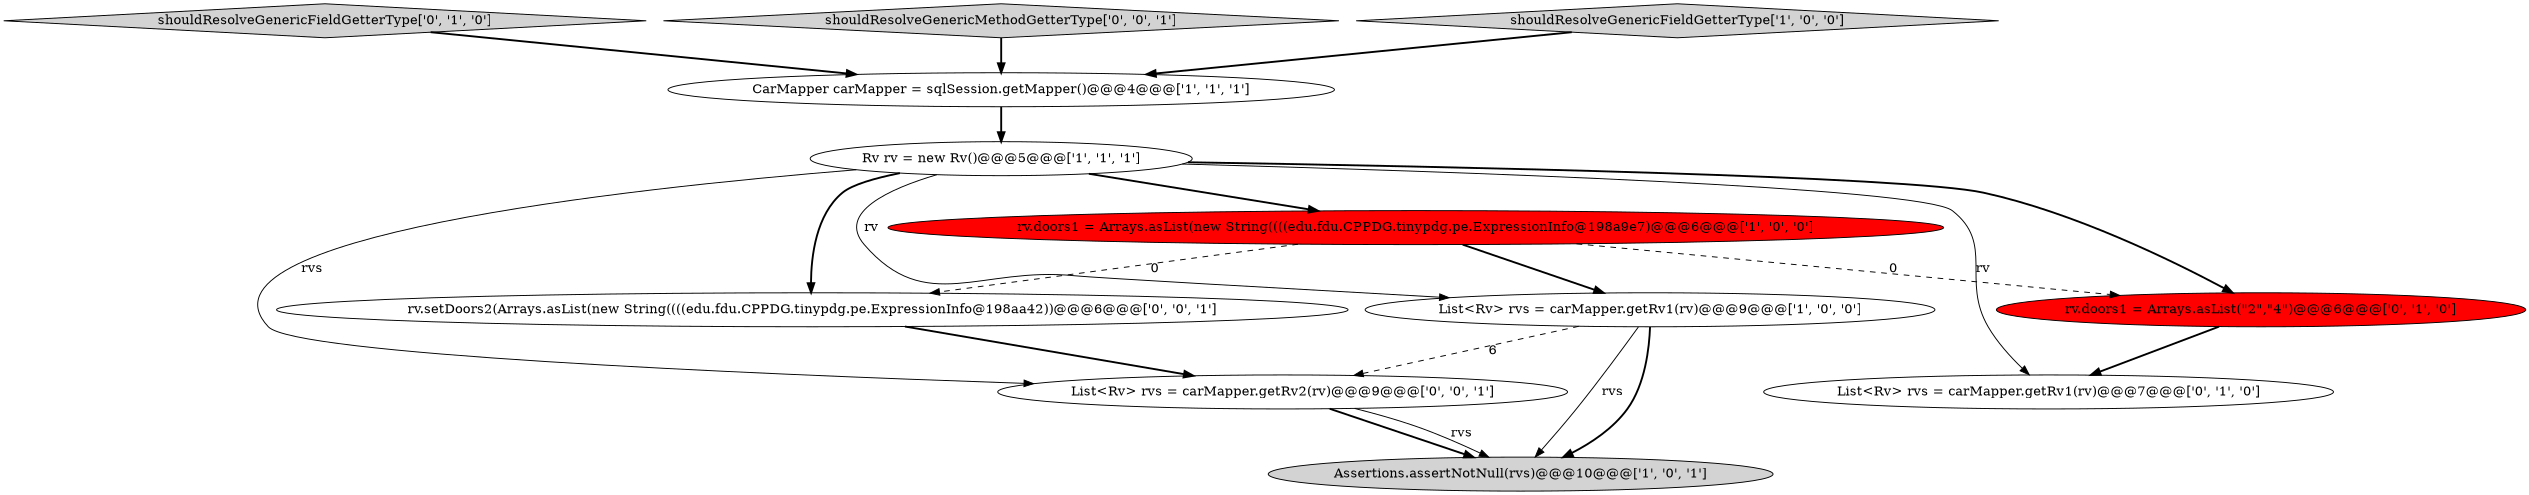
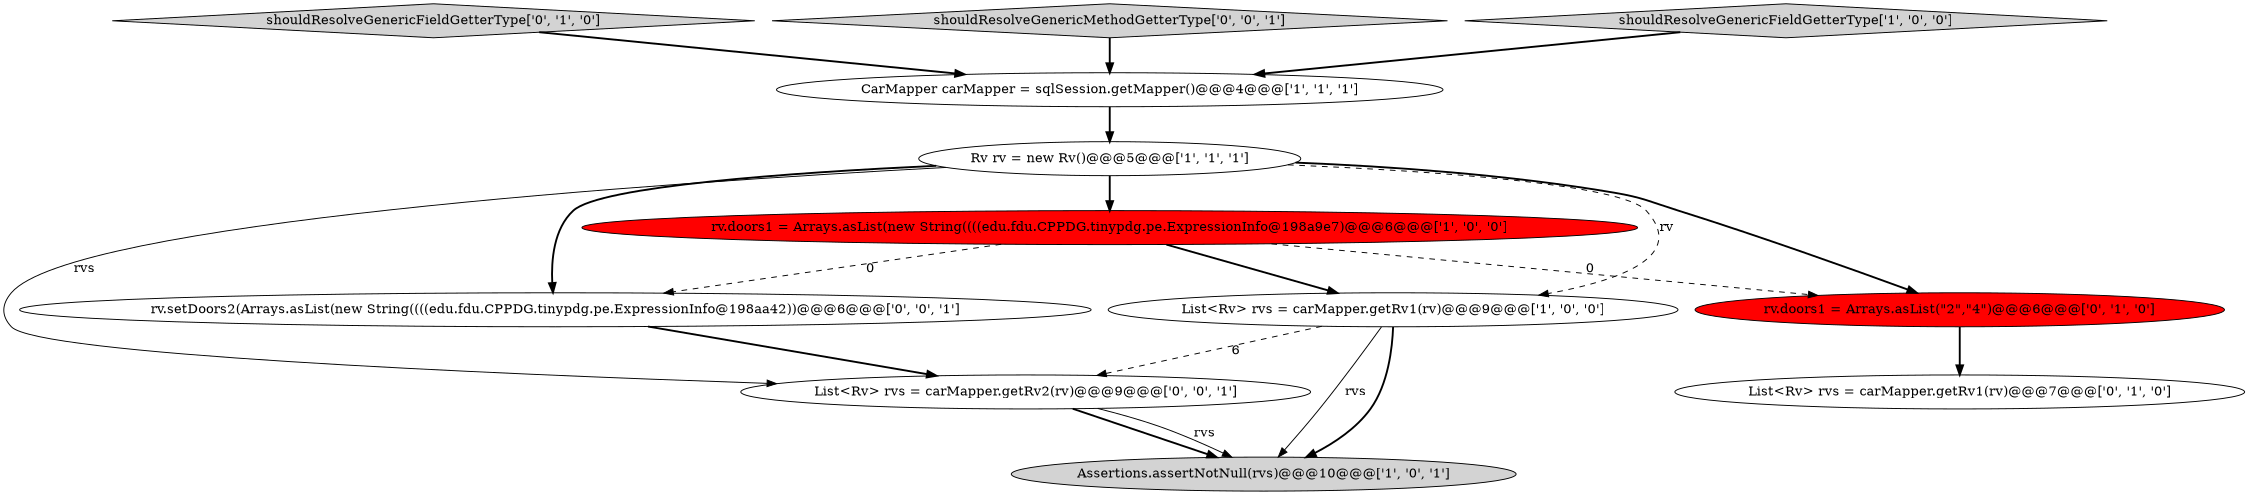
(1658, 181) -> none
(1104, 278) -> (1638, 206)
